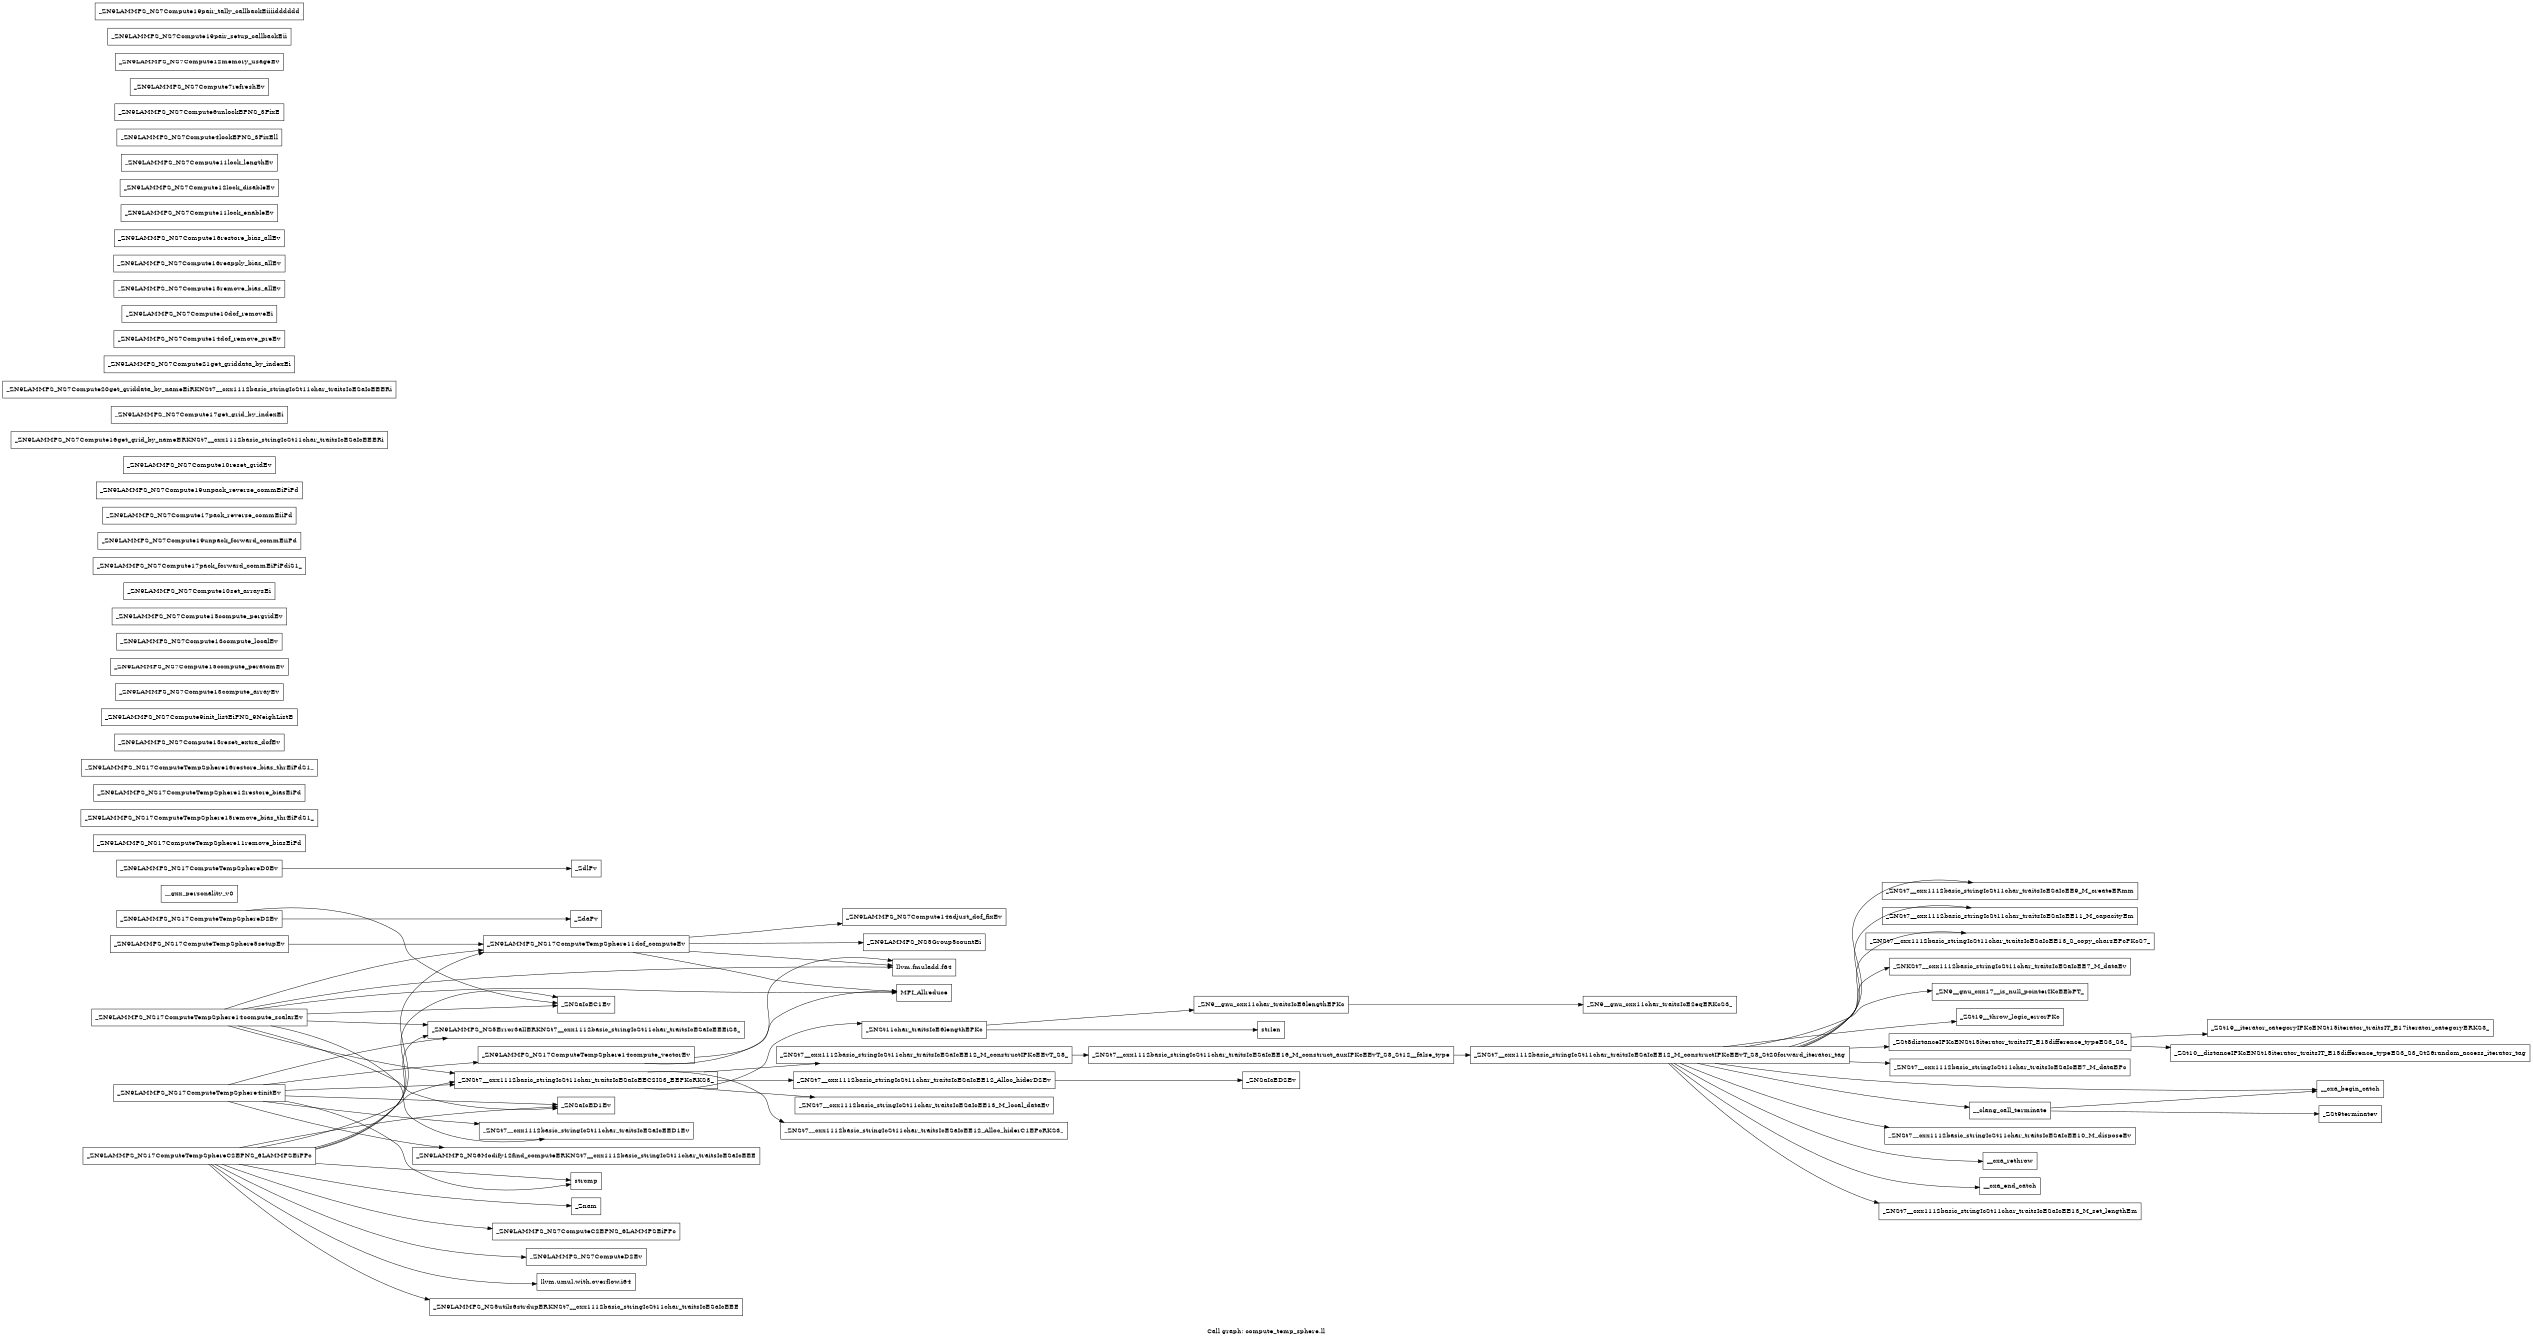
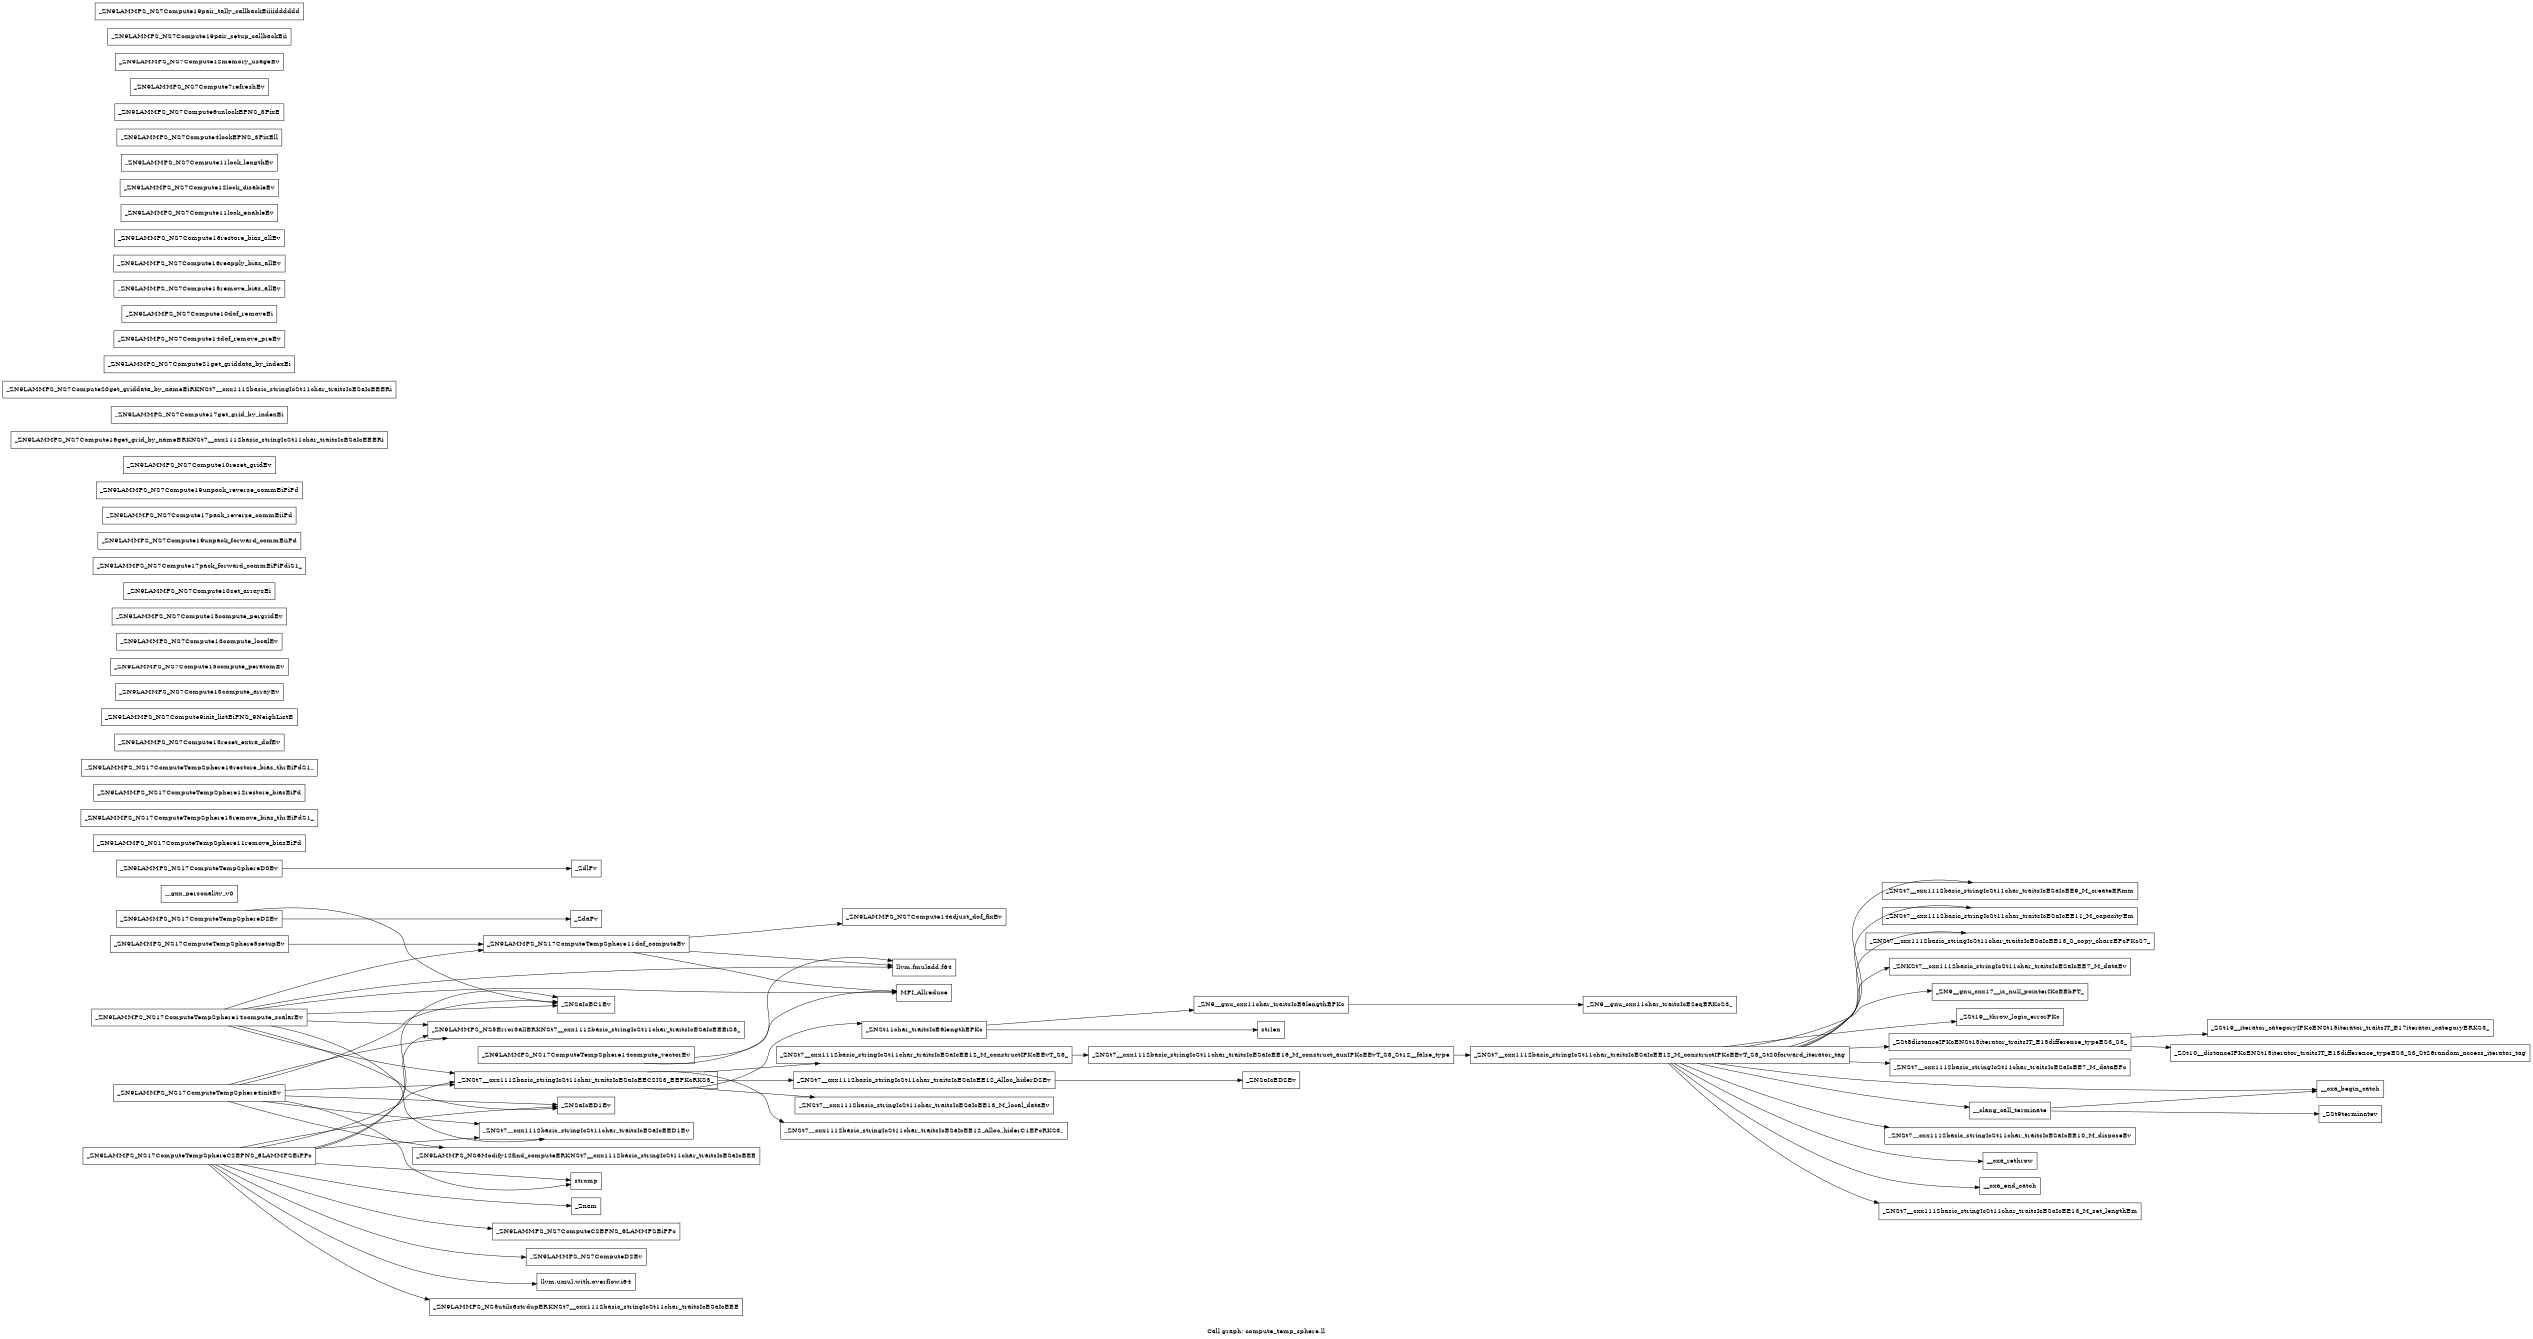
(924, 942) -> none
(407, 1063) -> (387, 1144)
(368, 1072) -> (395, 1031)
